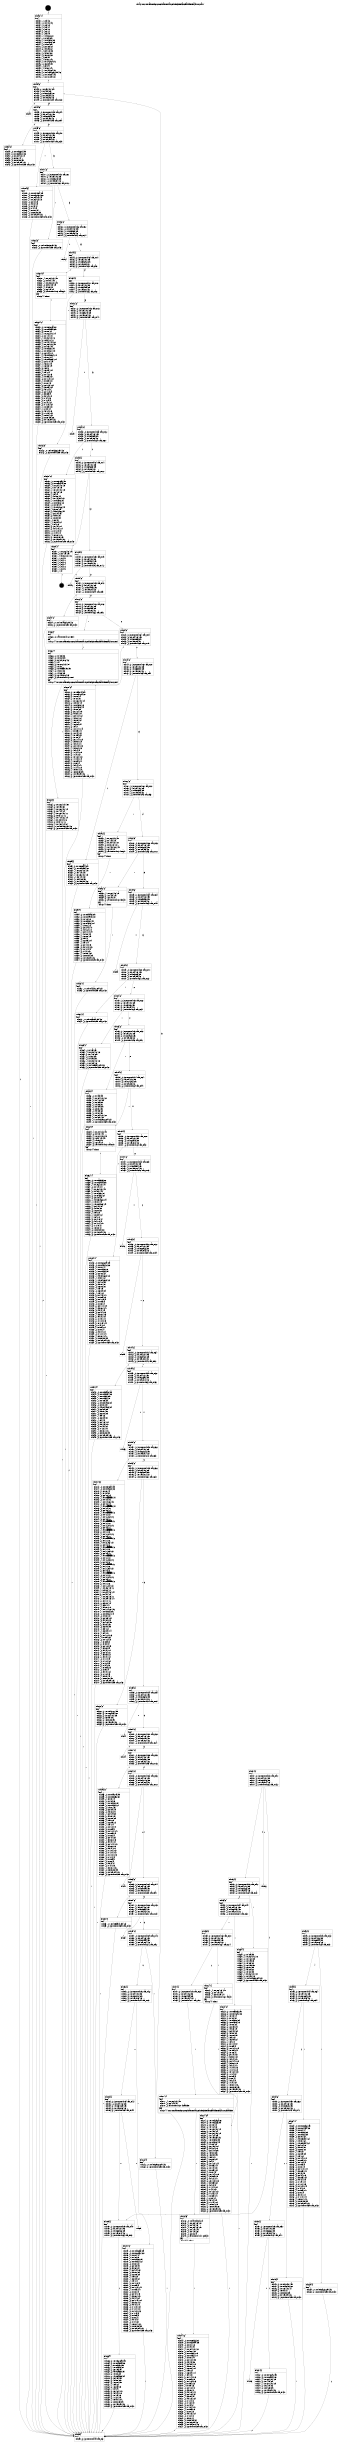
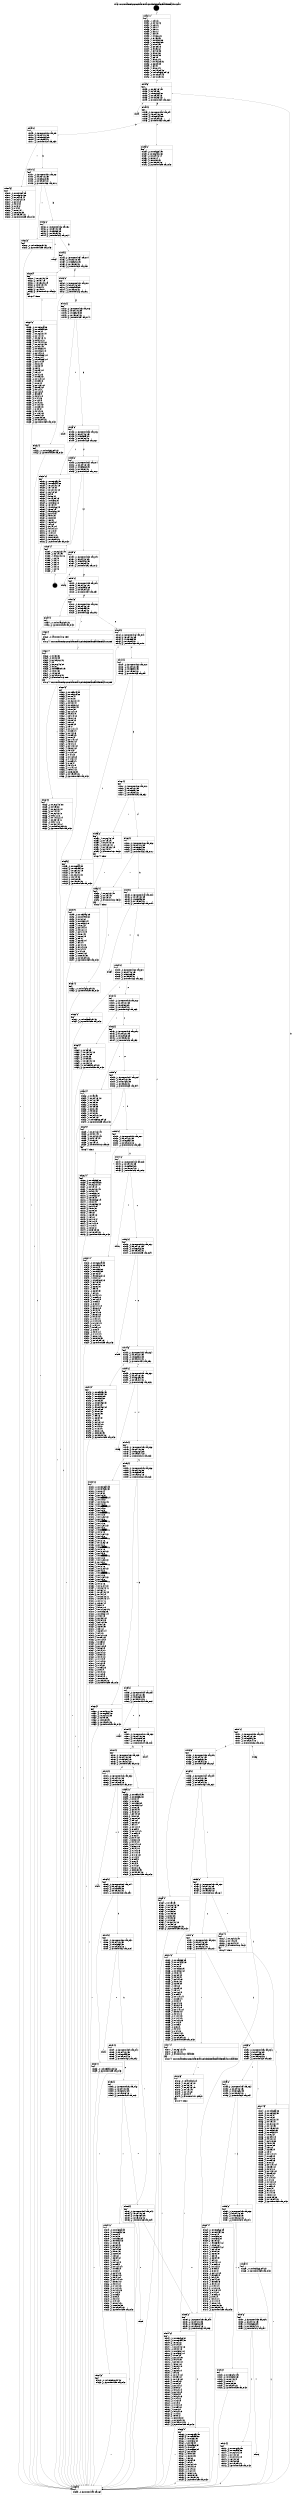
none -> (229, 1997)
